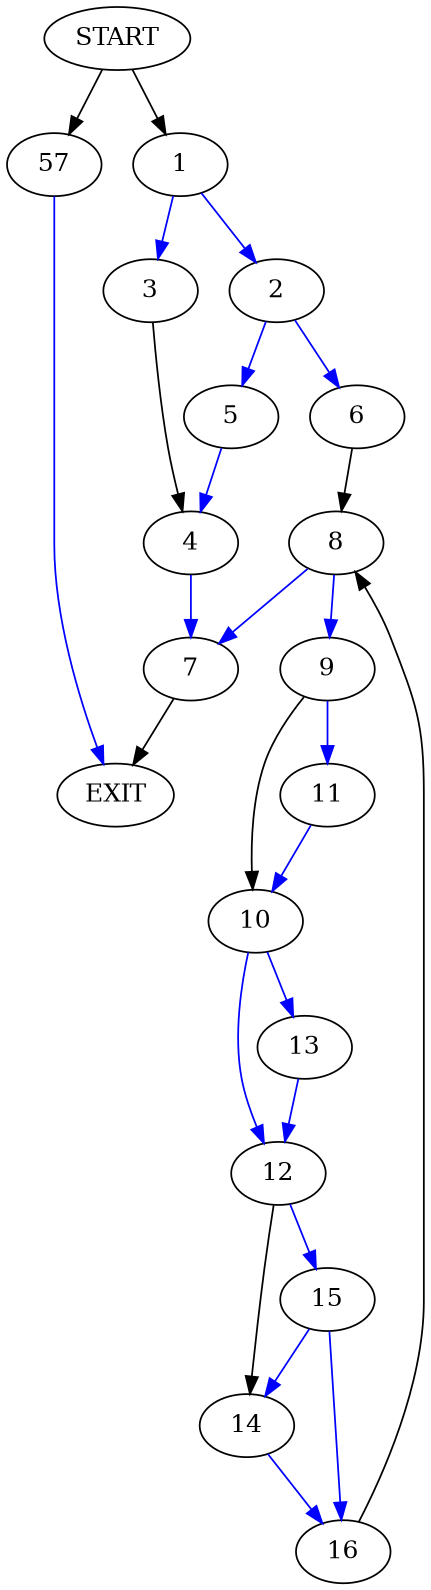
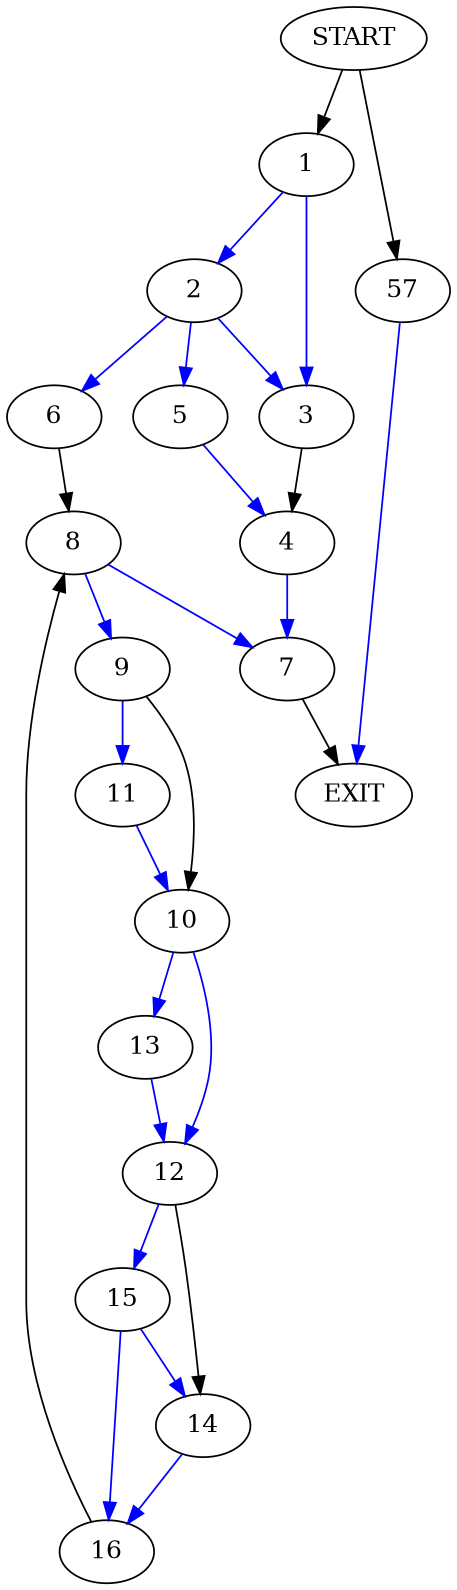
none -> (245, 347)
